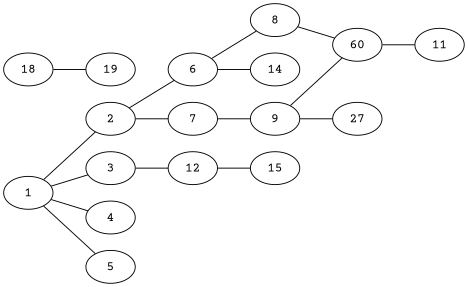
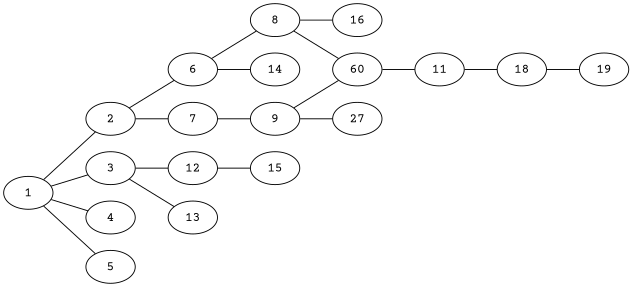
none -> (357, 20)
none -> (481, 69)
none -> (193, 218)
